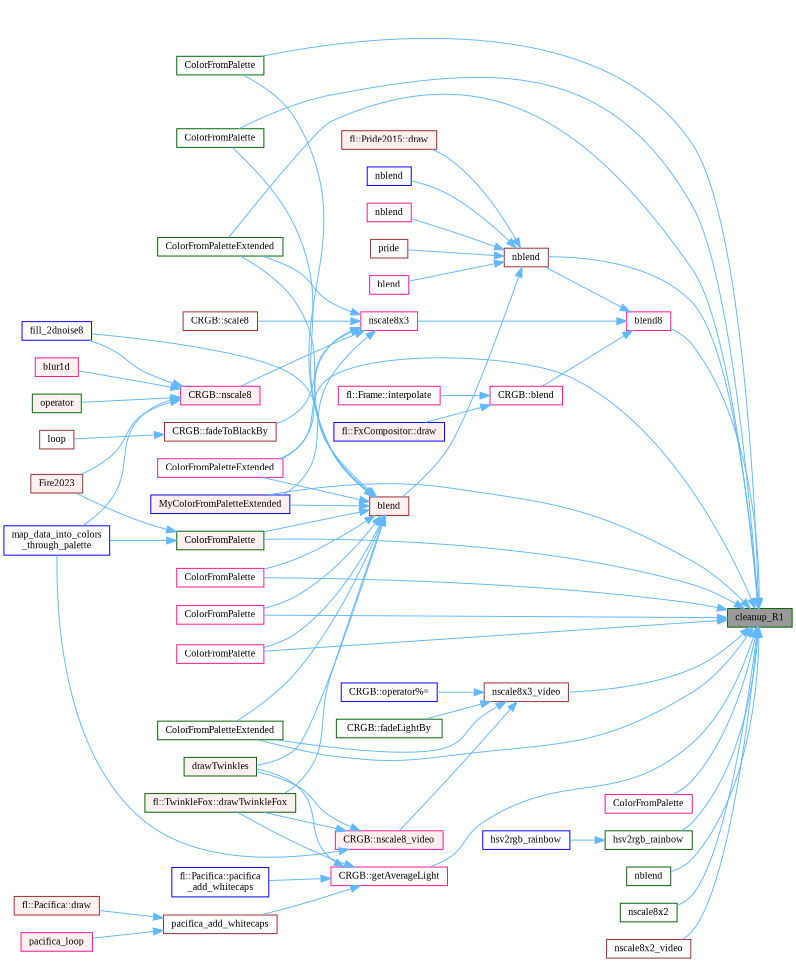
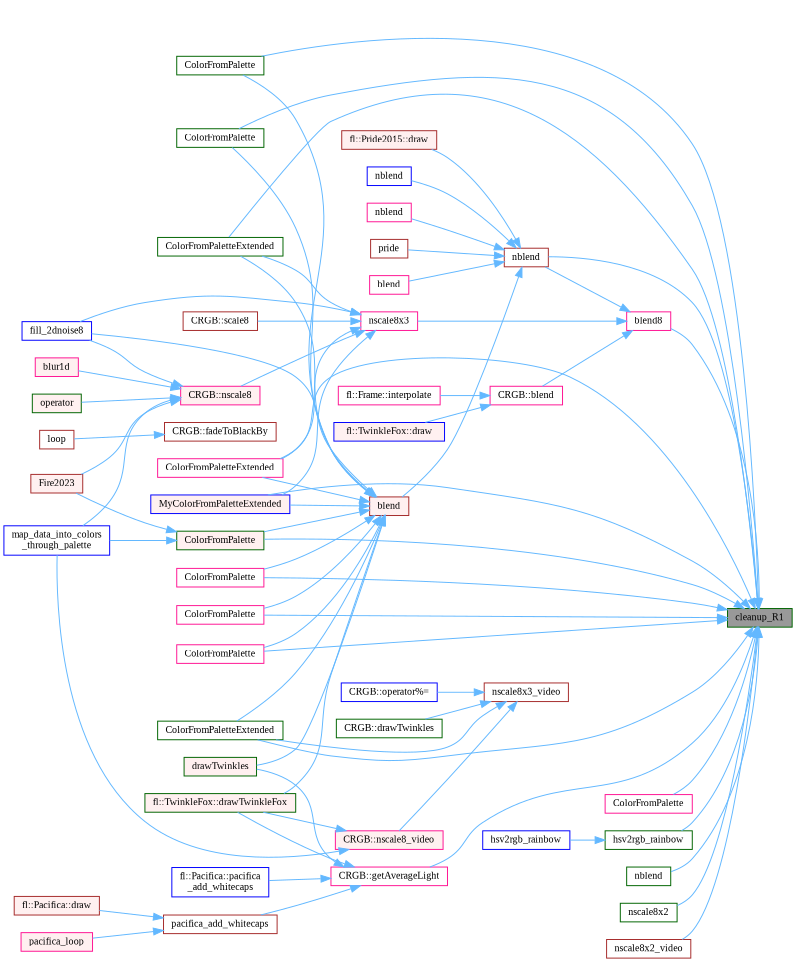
(306, 402) -> (214, 296)
(389, 432) -> (389, 432)
(661, 679) -> none
(389, 728) -> (389, 728)
(317, 804) -> none
